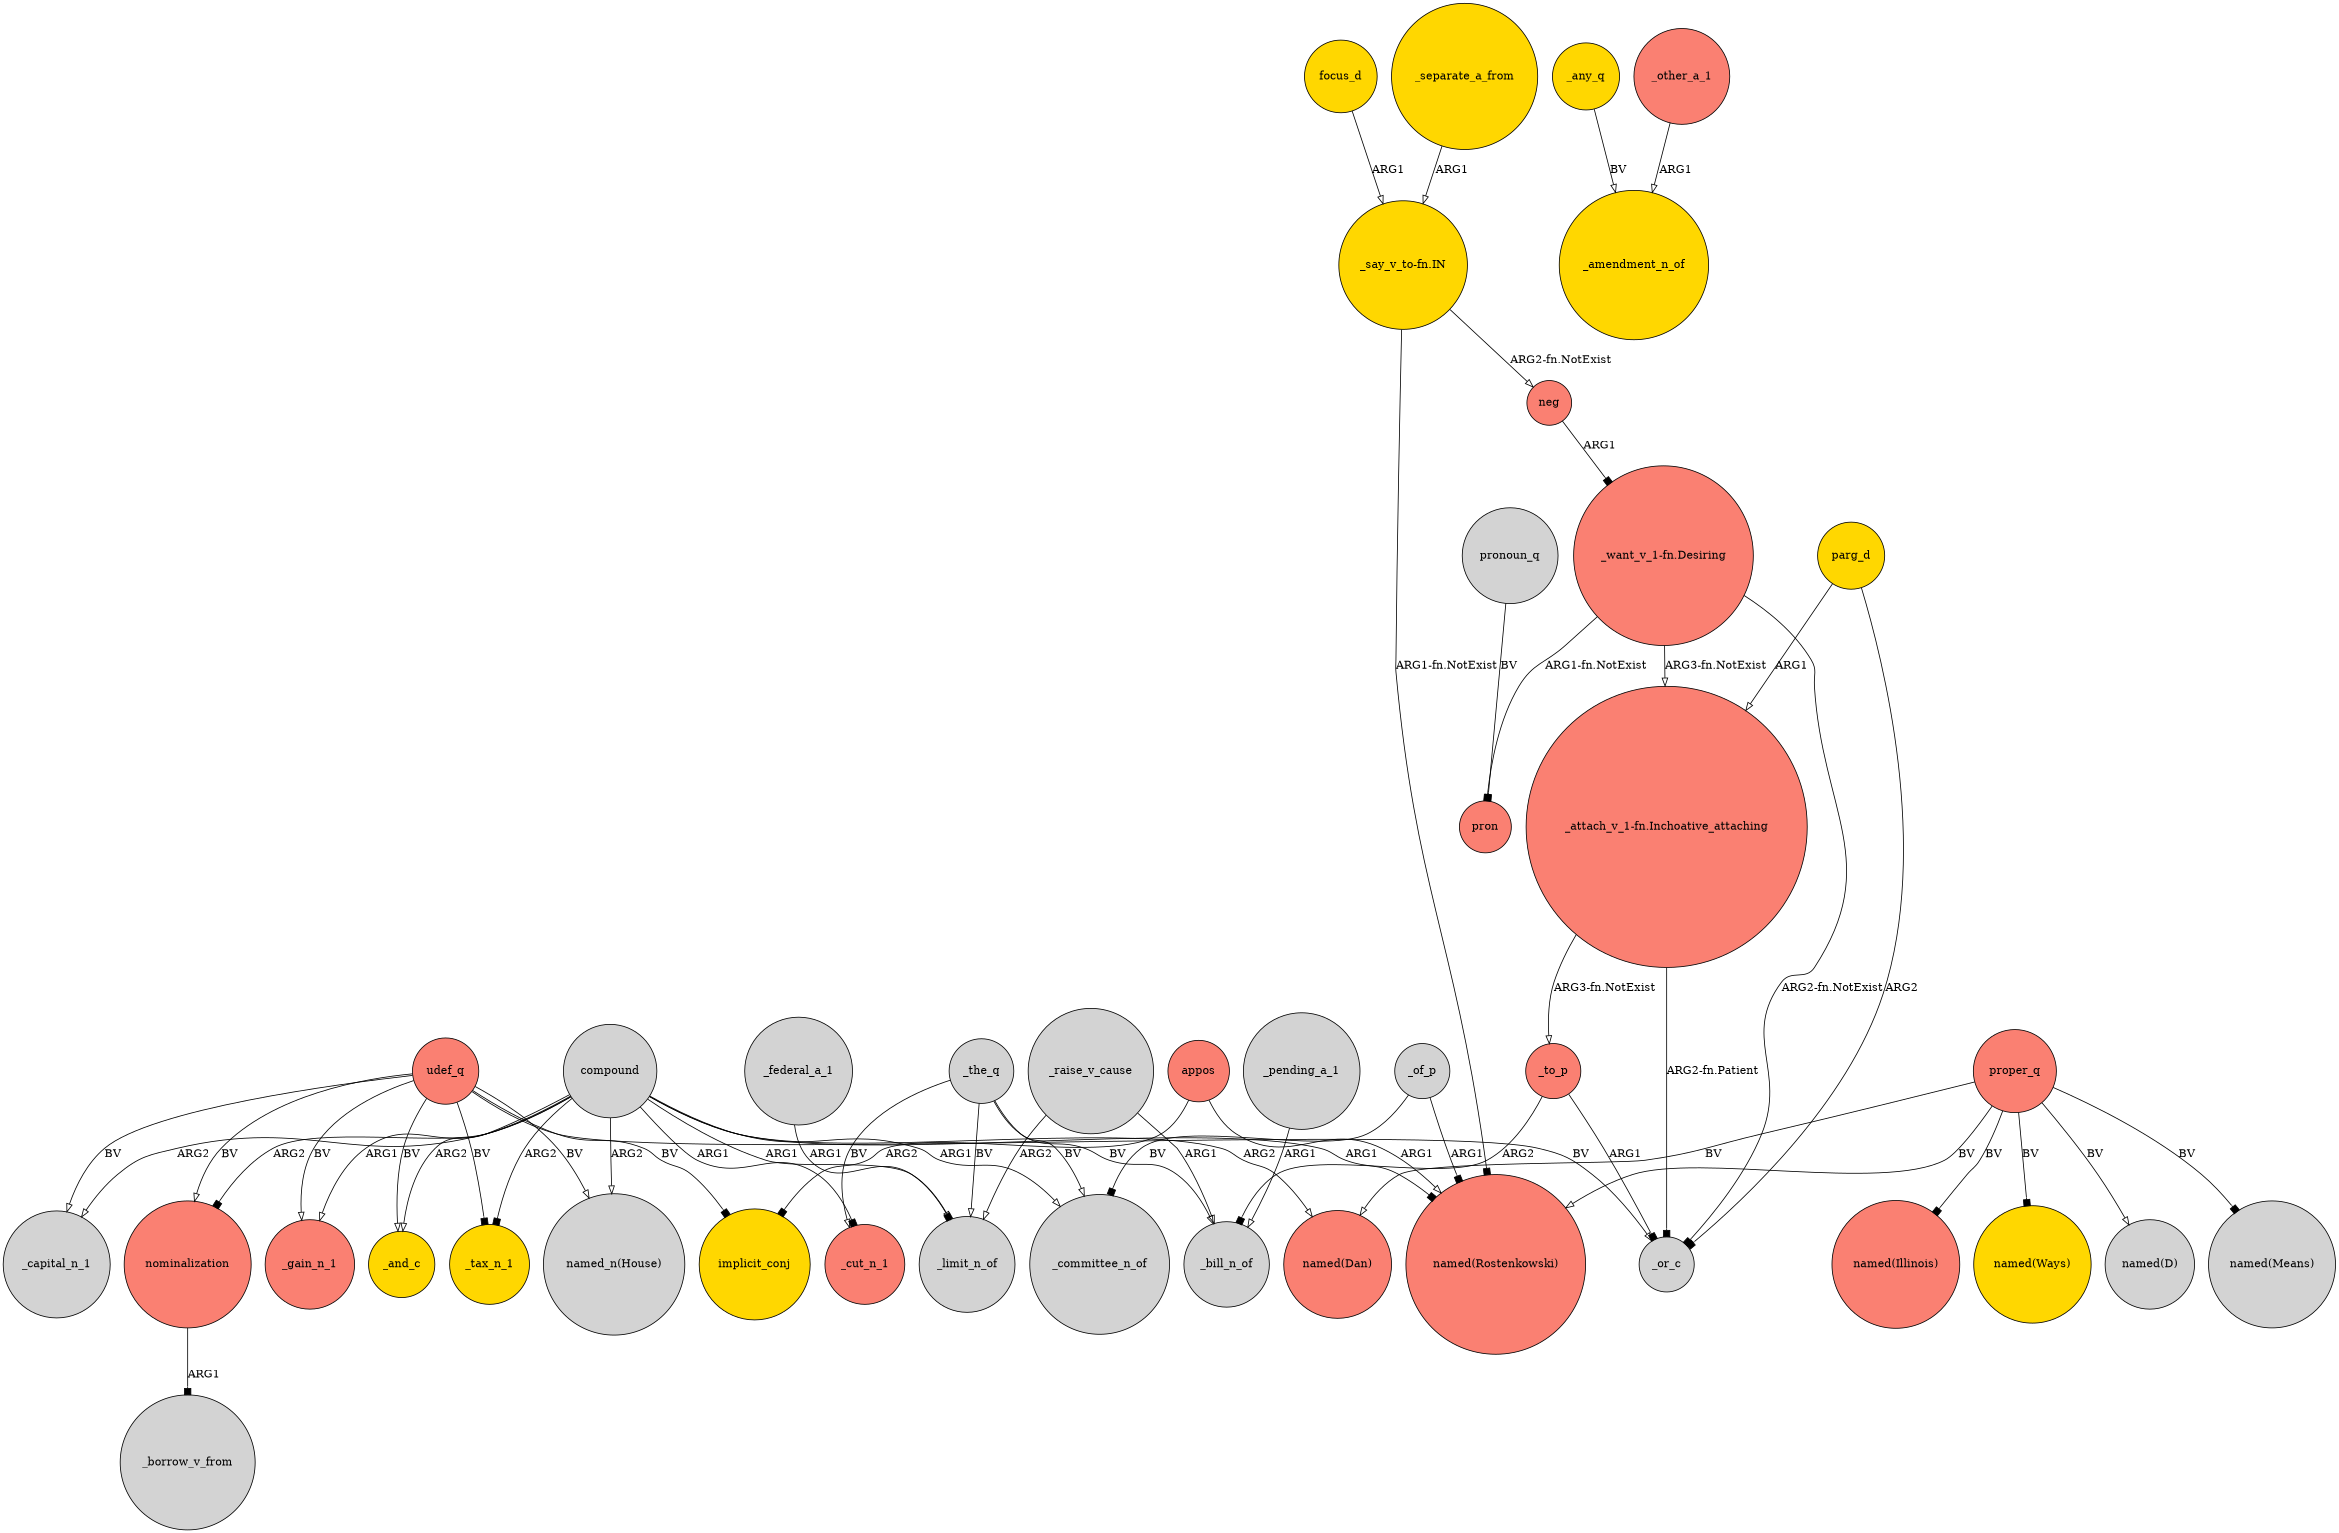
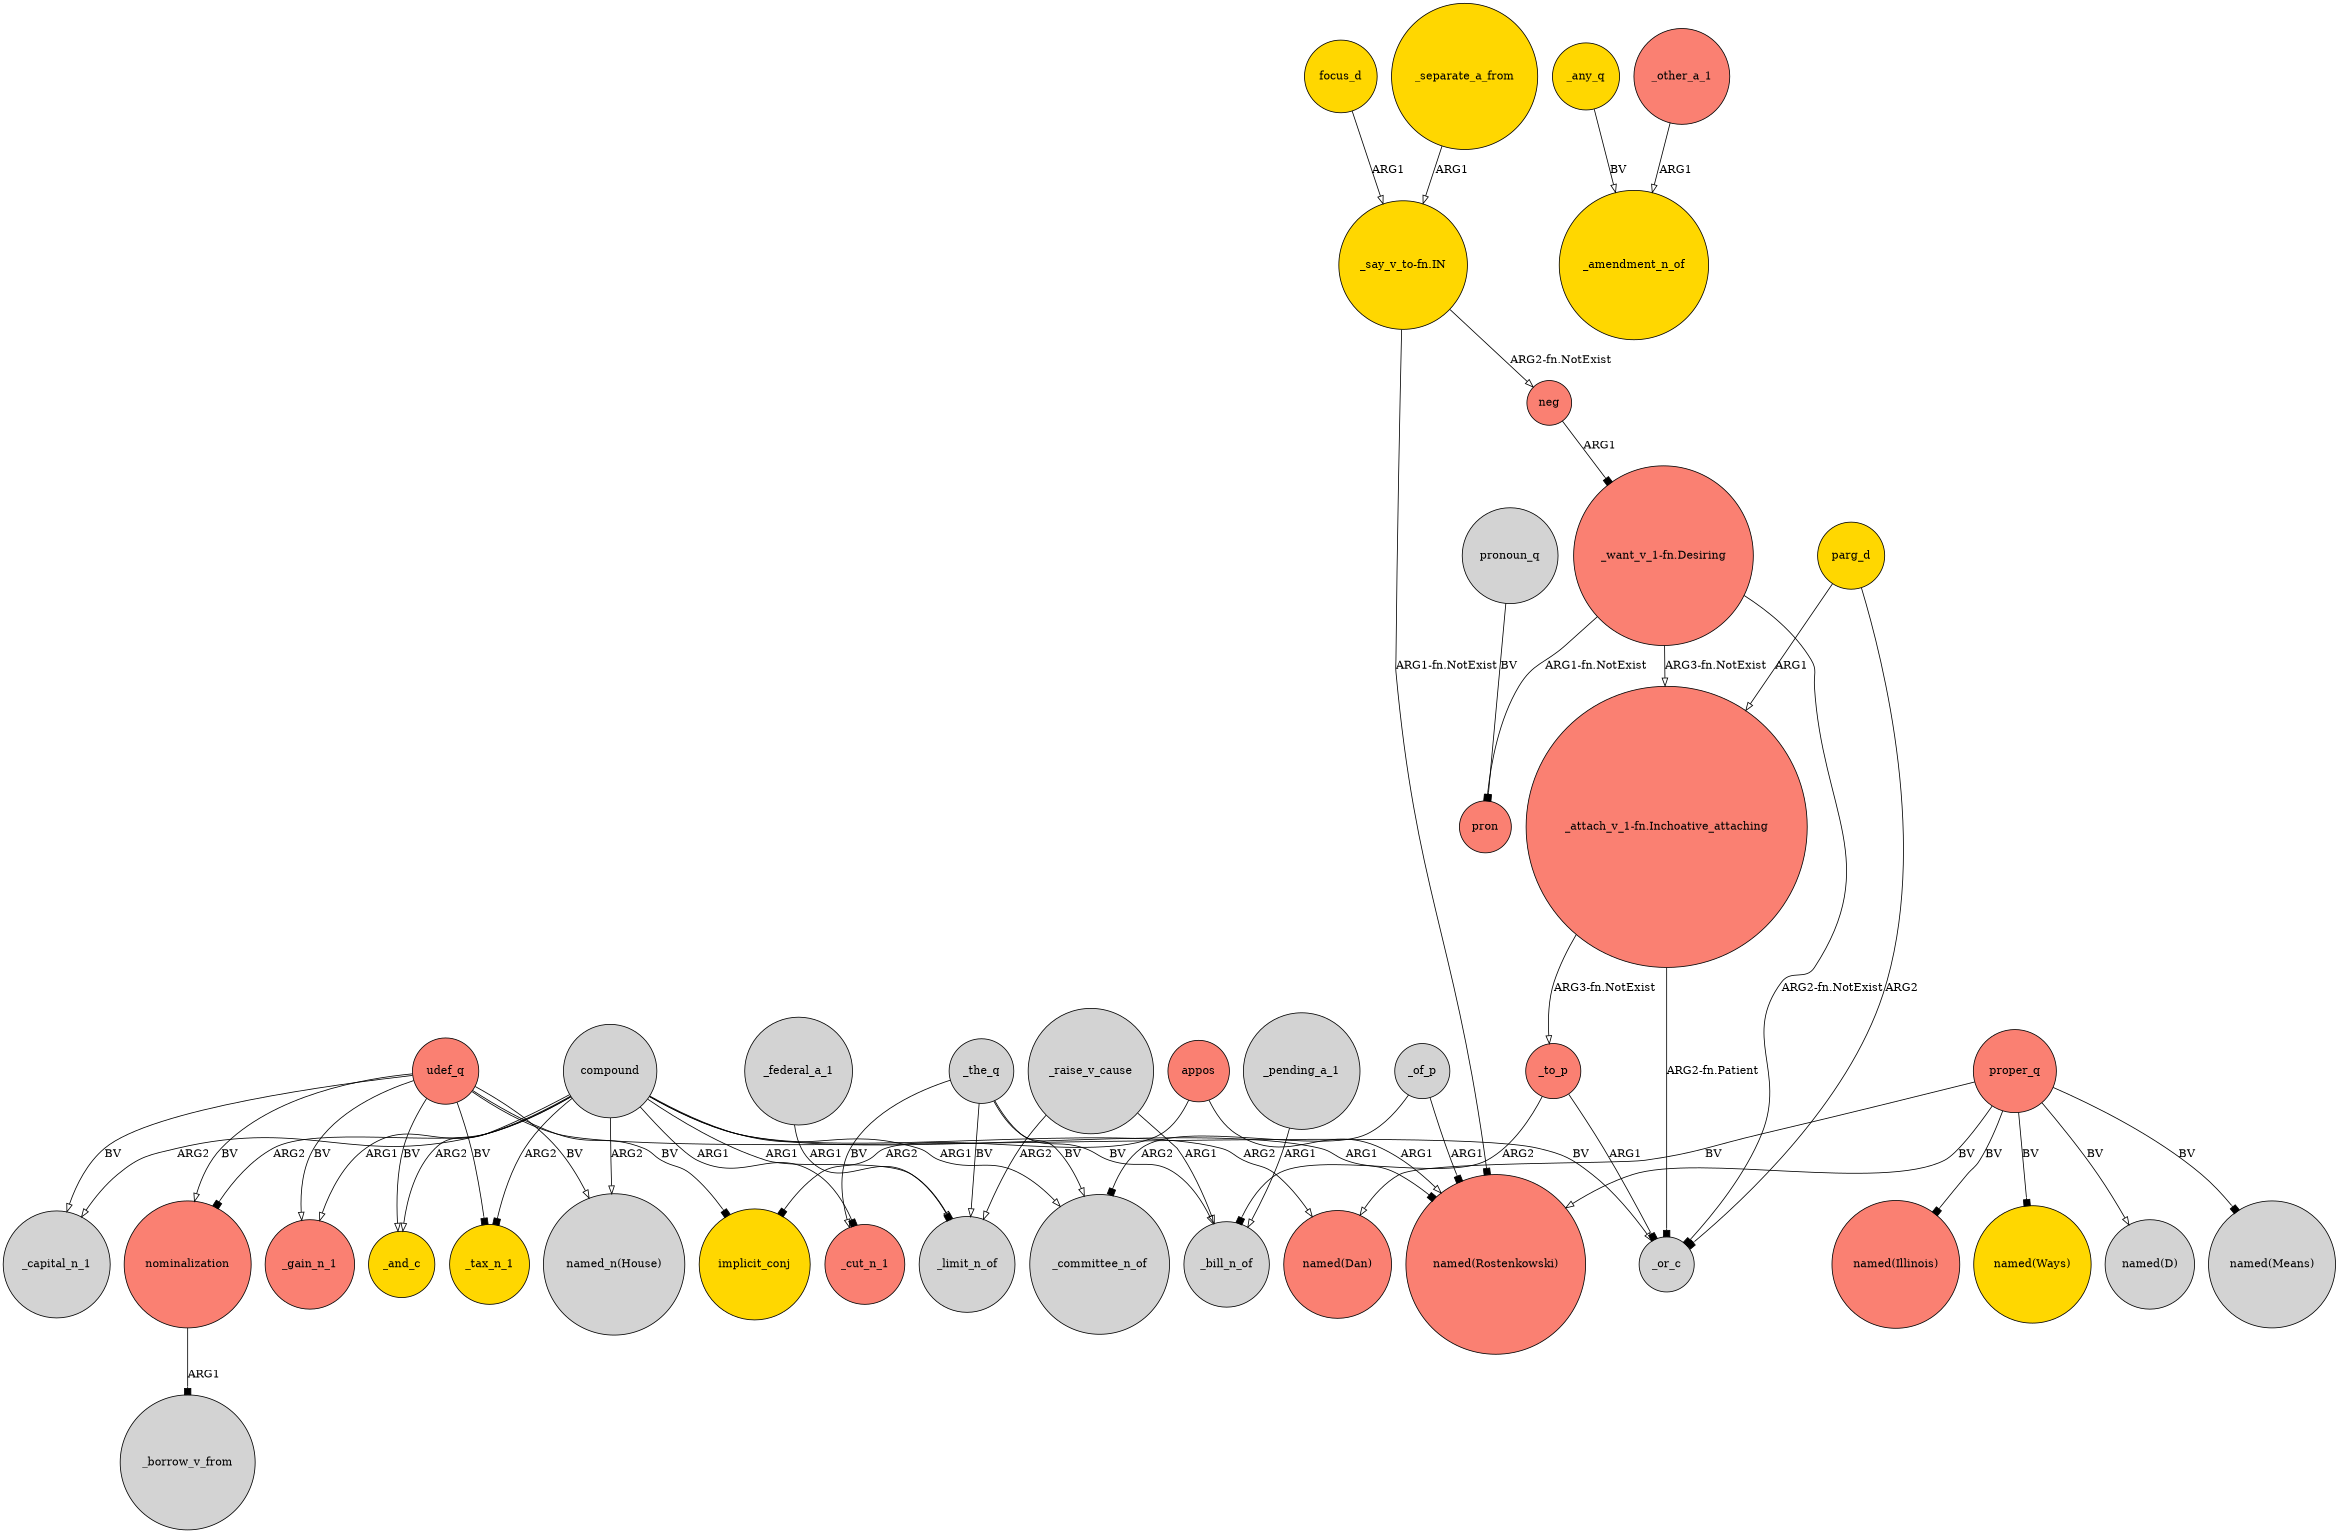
(1158, 1154) -> (1158, 1154)
